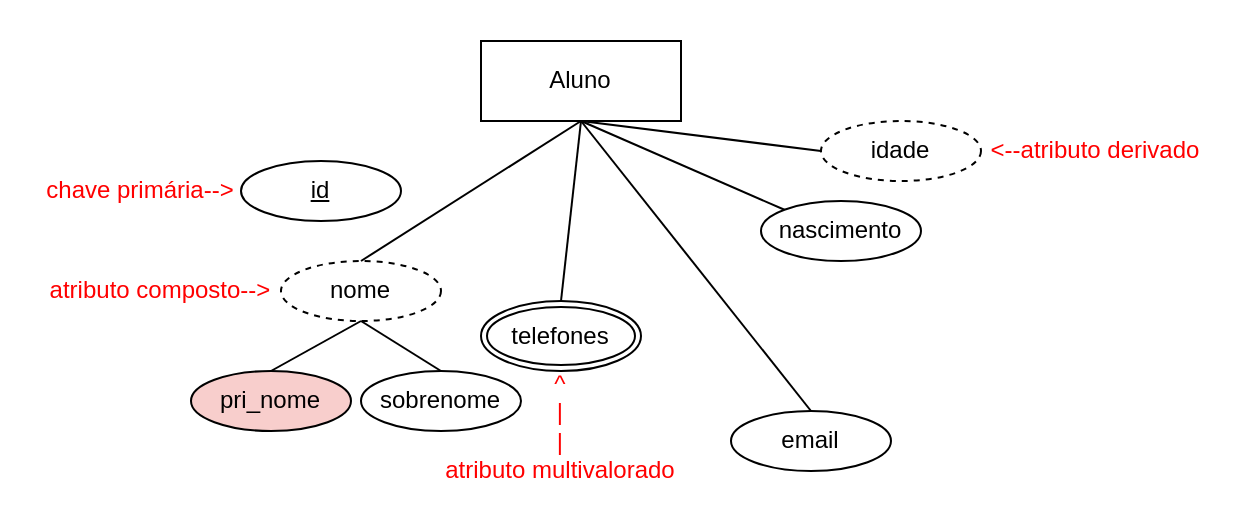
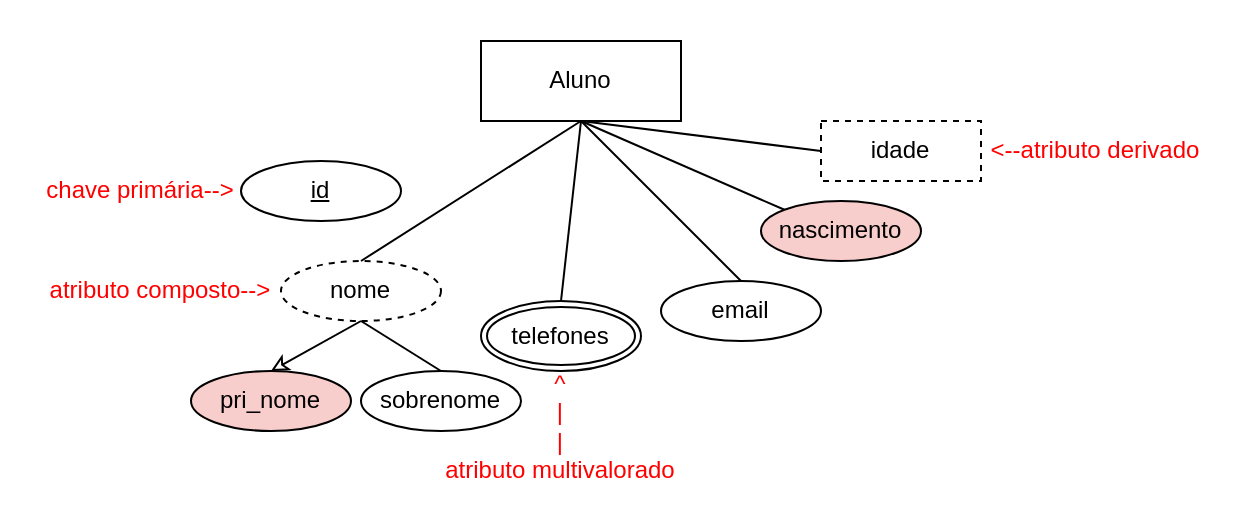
(901, 151) -> (901, 151)
(841, 231) -> (841, 231)
(280, 366) -> (284, 364)
(811, 441) -> (741, 311)
